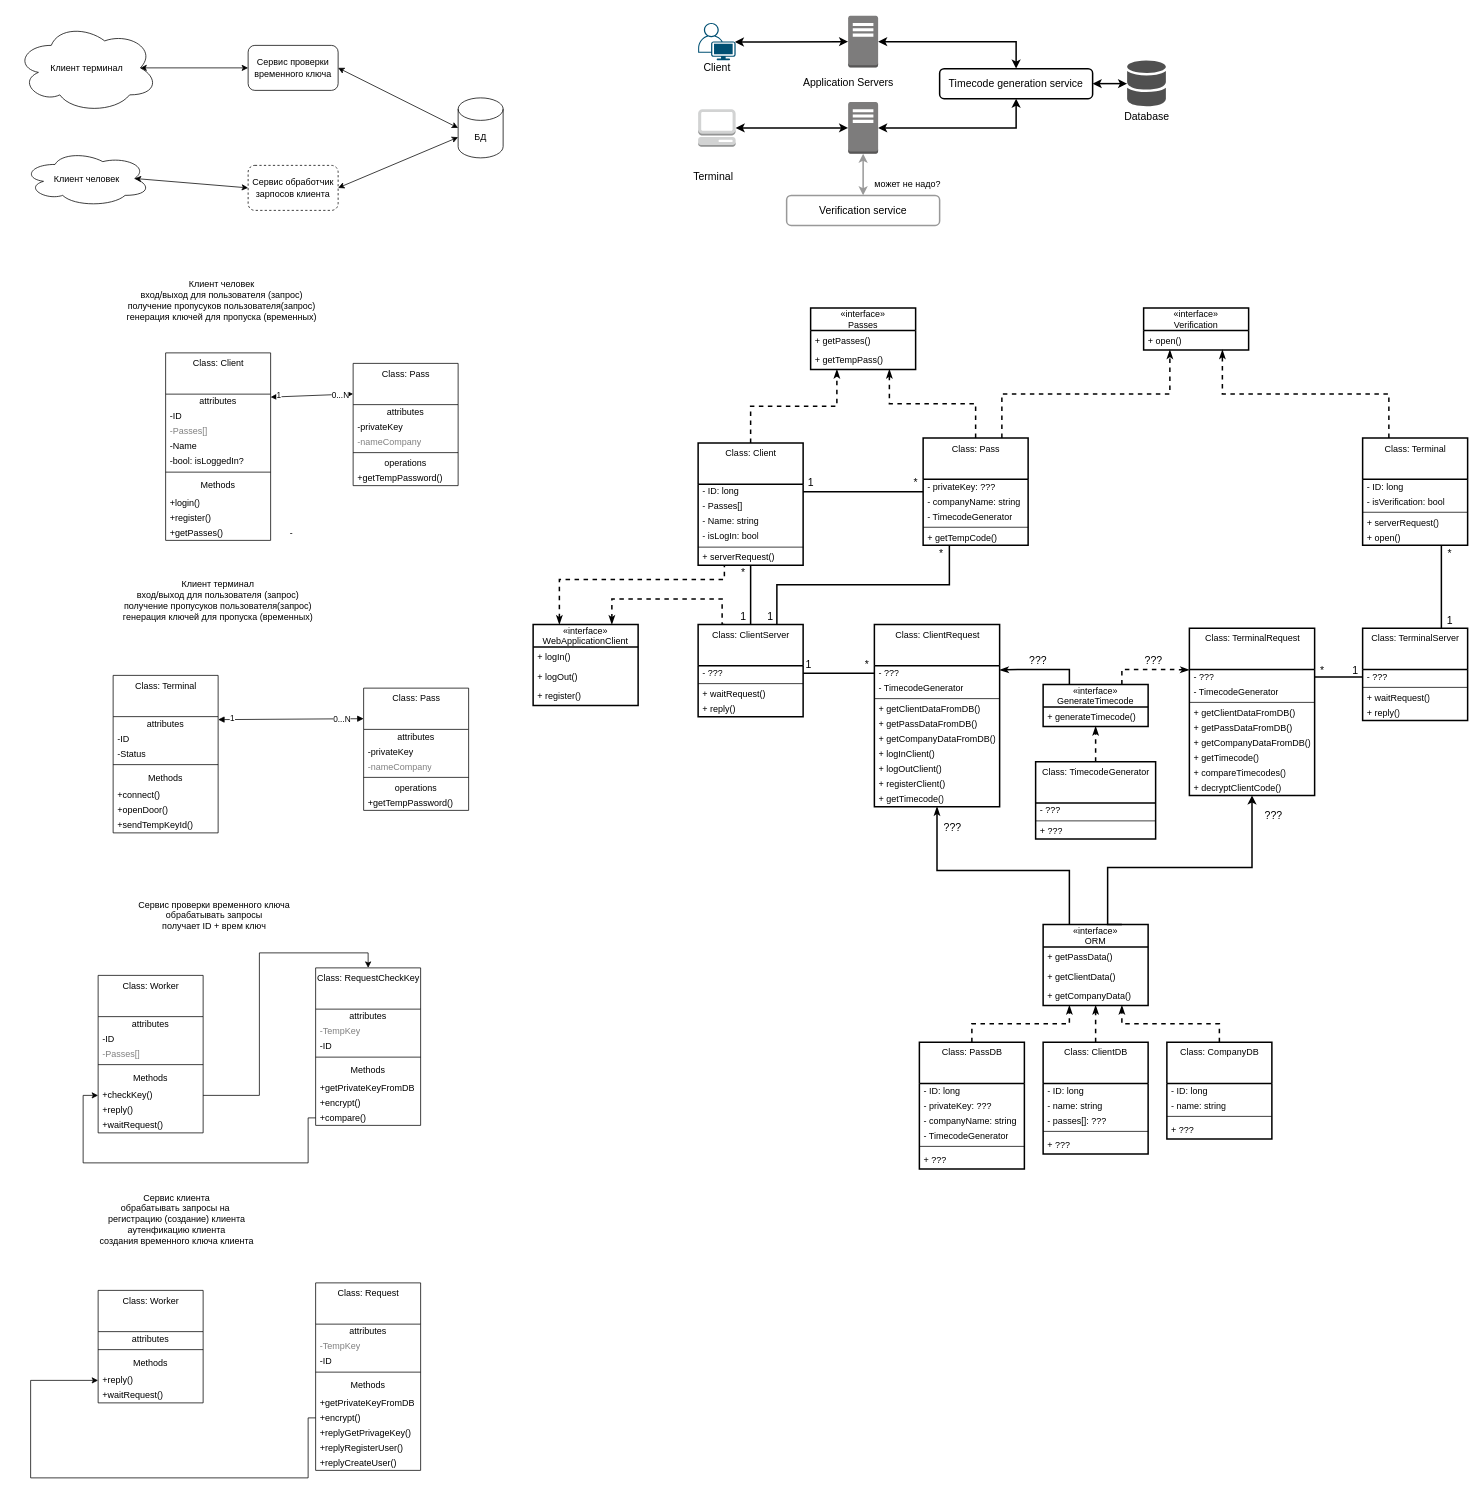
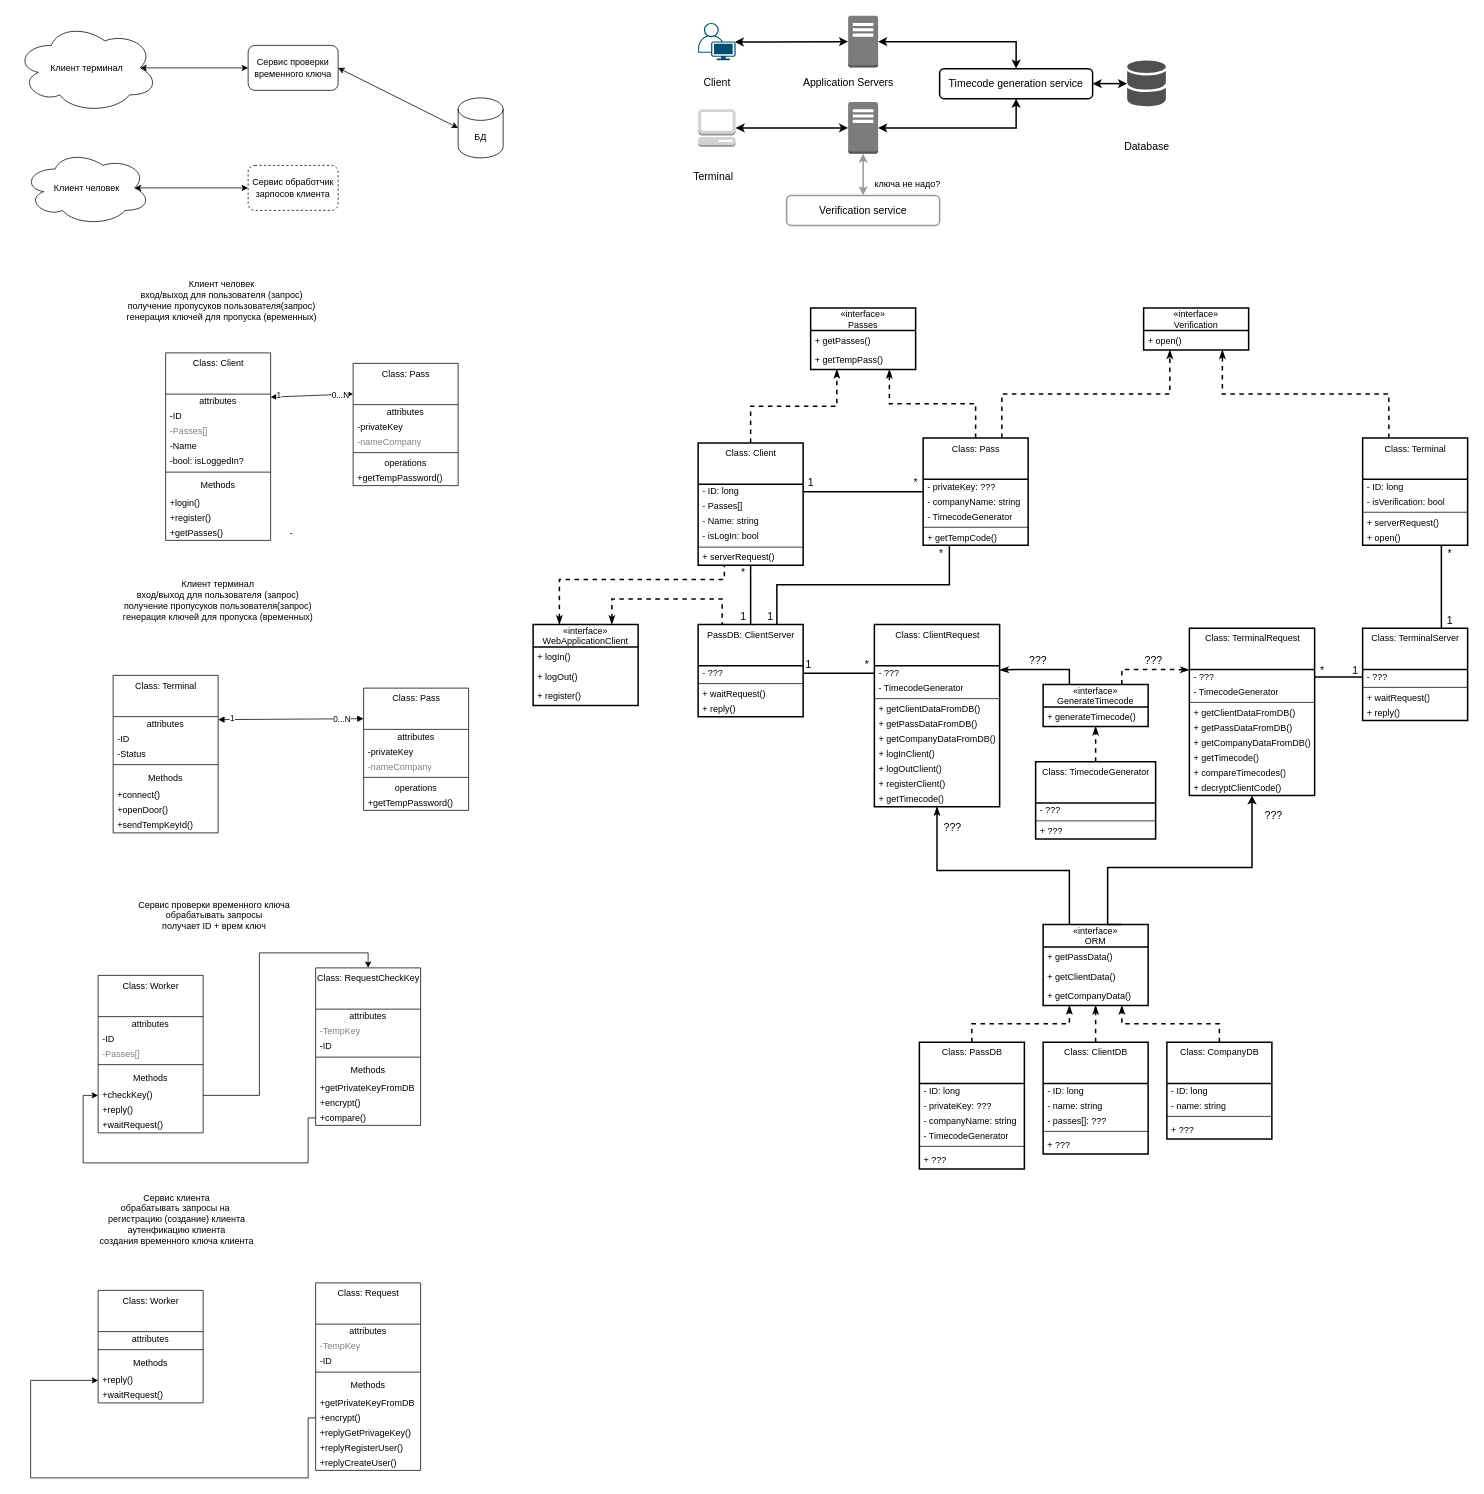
(717, 68) -> (717, 83)
(1146, 117) -> (1146, 147)
(398, 163) -> none
(87, 179) -> (87, 188)
(908, 184) -> (908, 184)
(751, 635) -> (751, 635)
